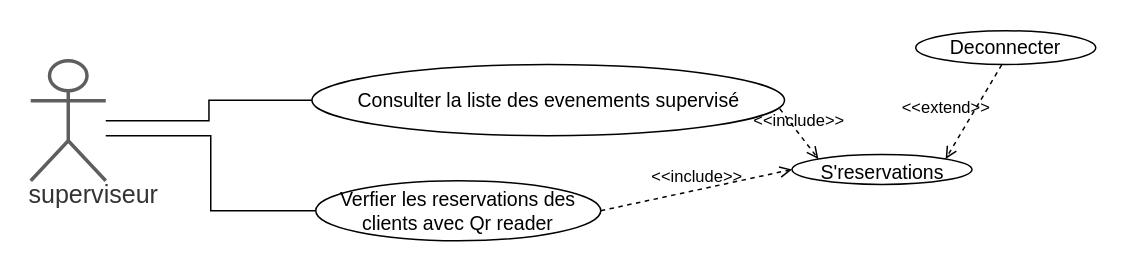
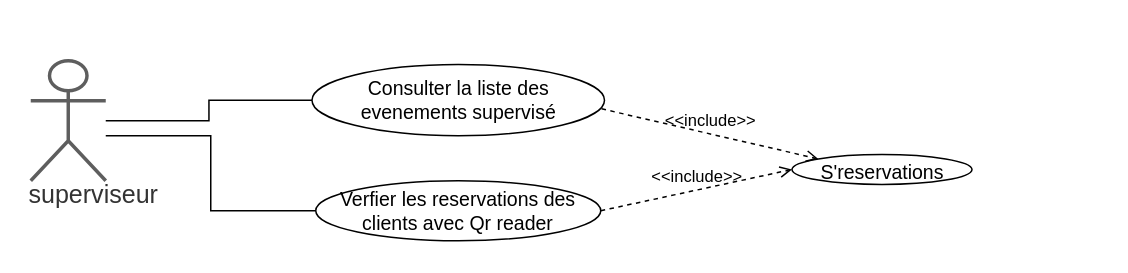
(1006, 48) -> none
(548, 100) -> (458, 100)
(975, 110) -> none
